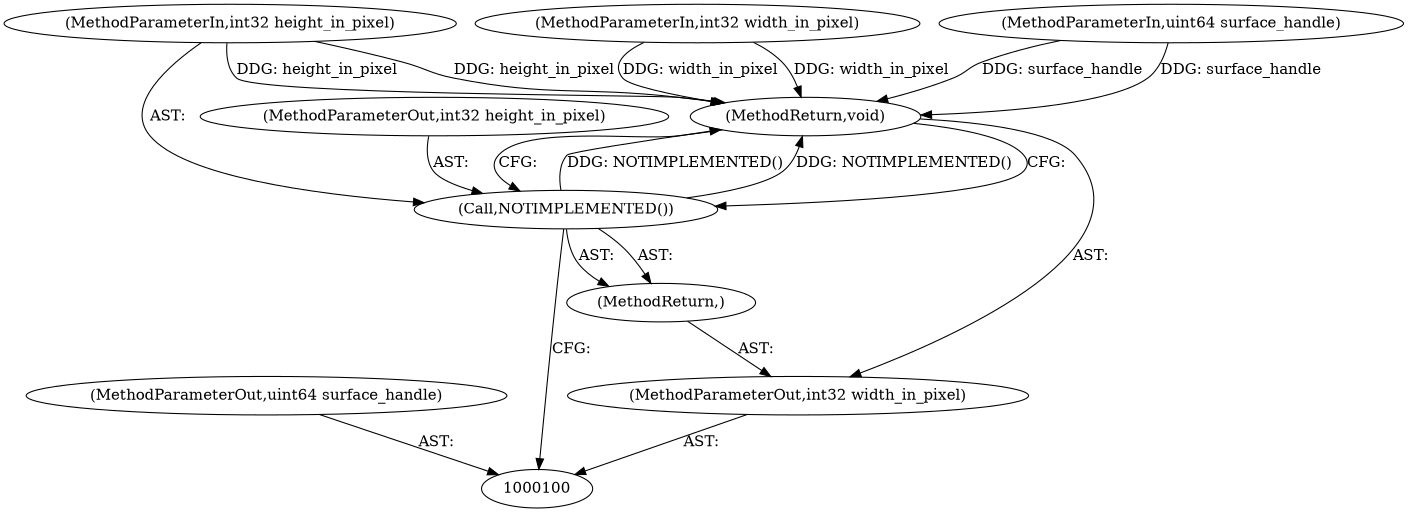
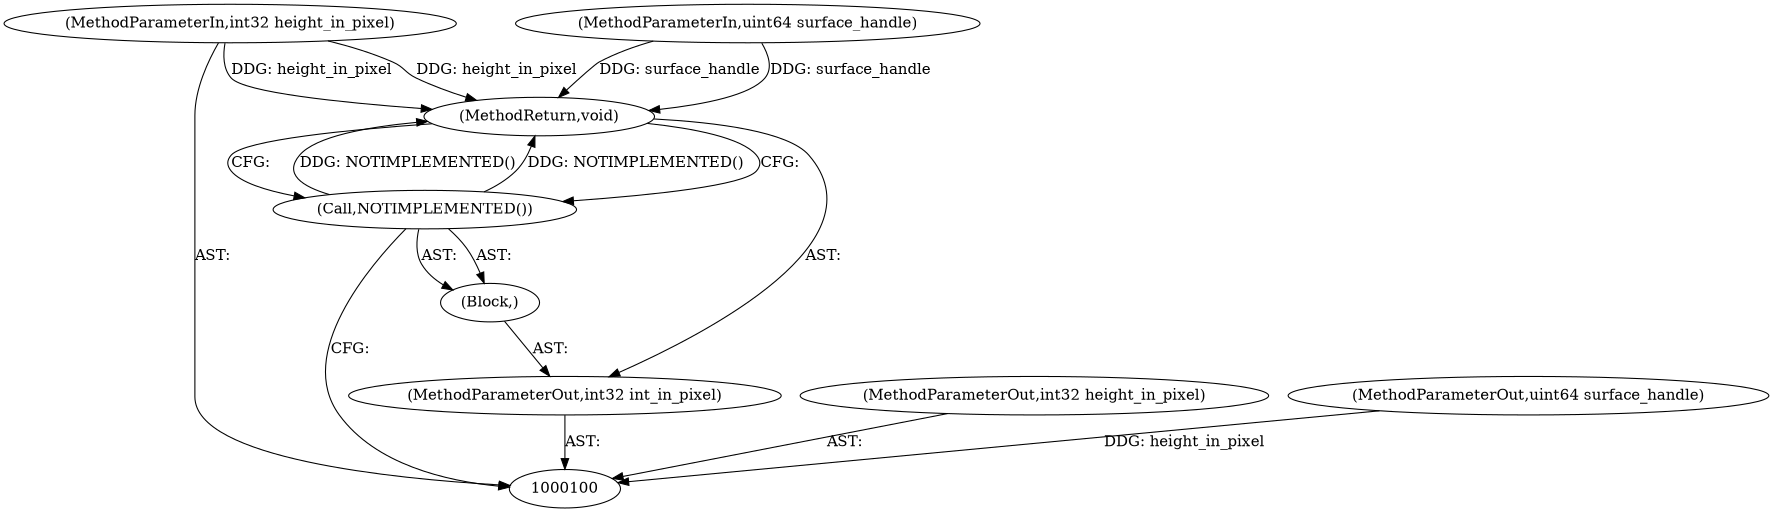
(698, 24) -> none
(219, 172) -> (195, 383)
(436, 174) -> (785, 445)
(661, 303) -> (490, 303)
(798, 396) -> (565, 396)
(439, 442) -> (1185, 442)
